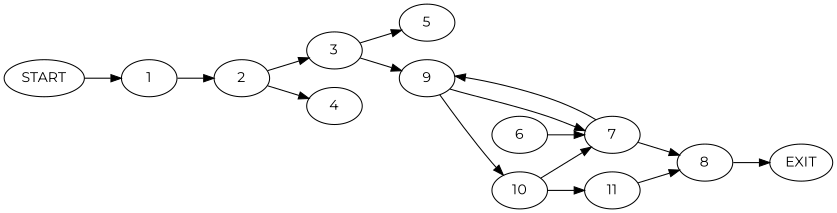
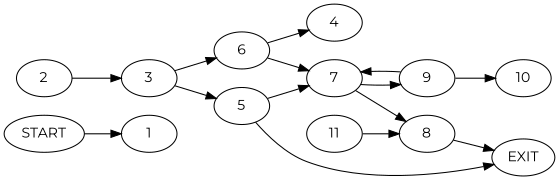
(376, 63) -> (191, 66)
(191, 78) -> none
(283, 91) -> (283, 38)
(562, 165) -> (283, 94)
none -> (362, 174)
(561, 190) -> none
